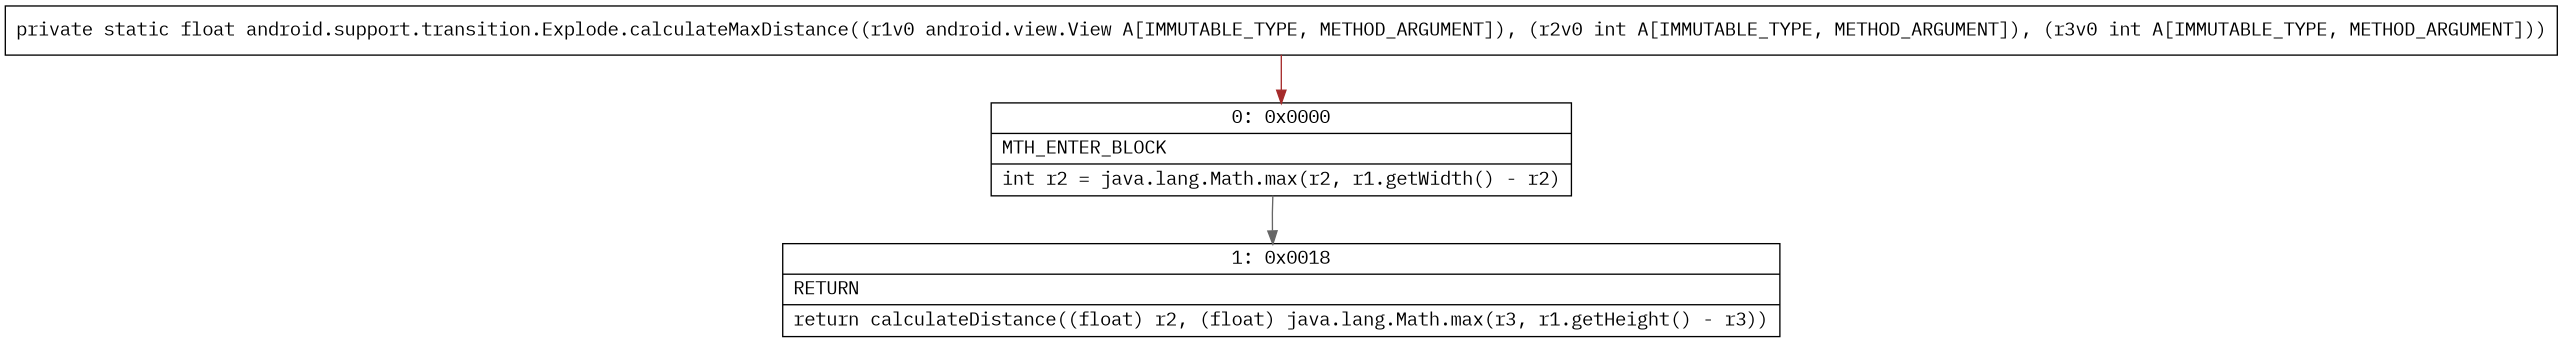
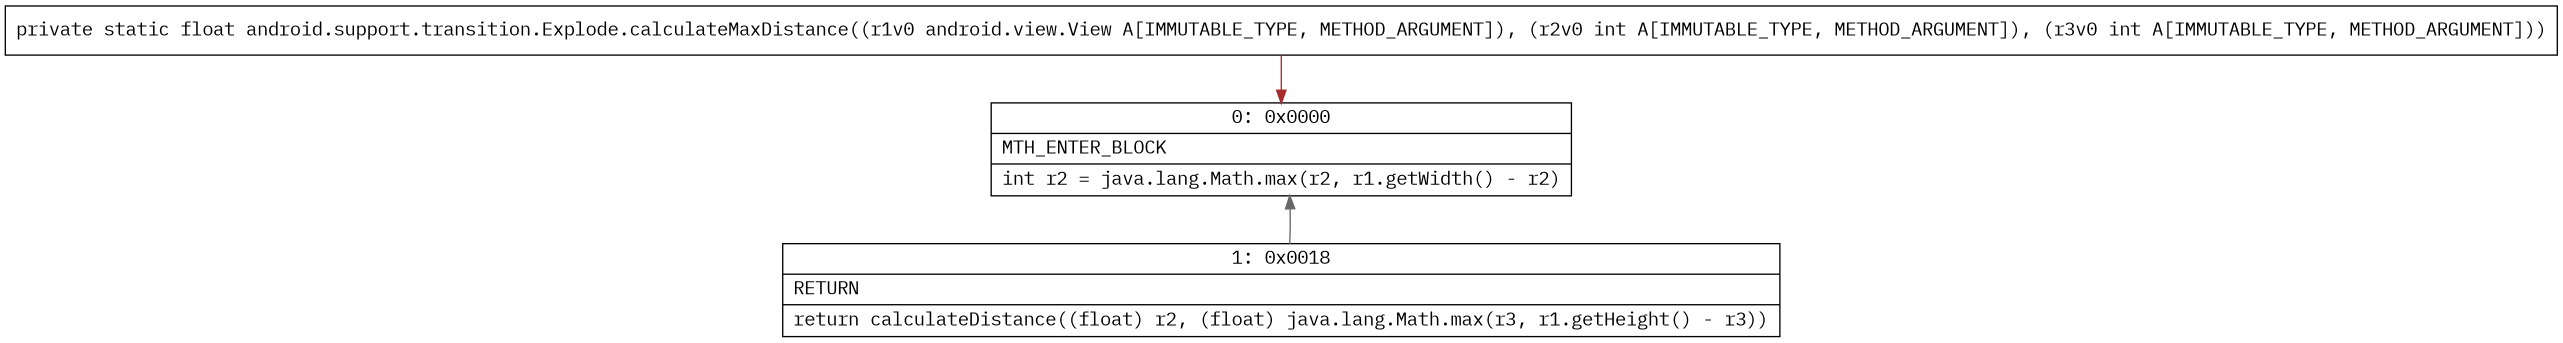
(1272, 213) -> (1290, 227)
